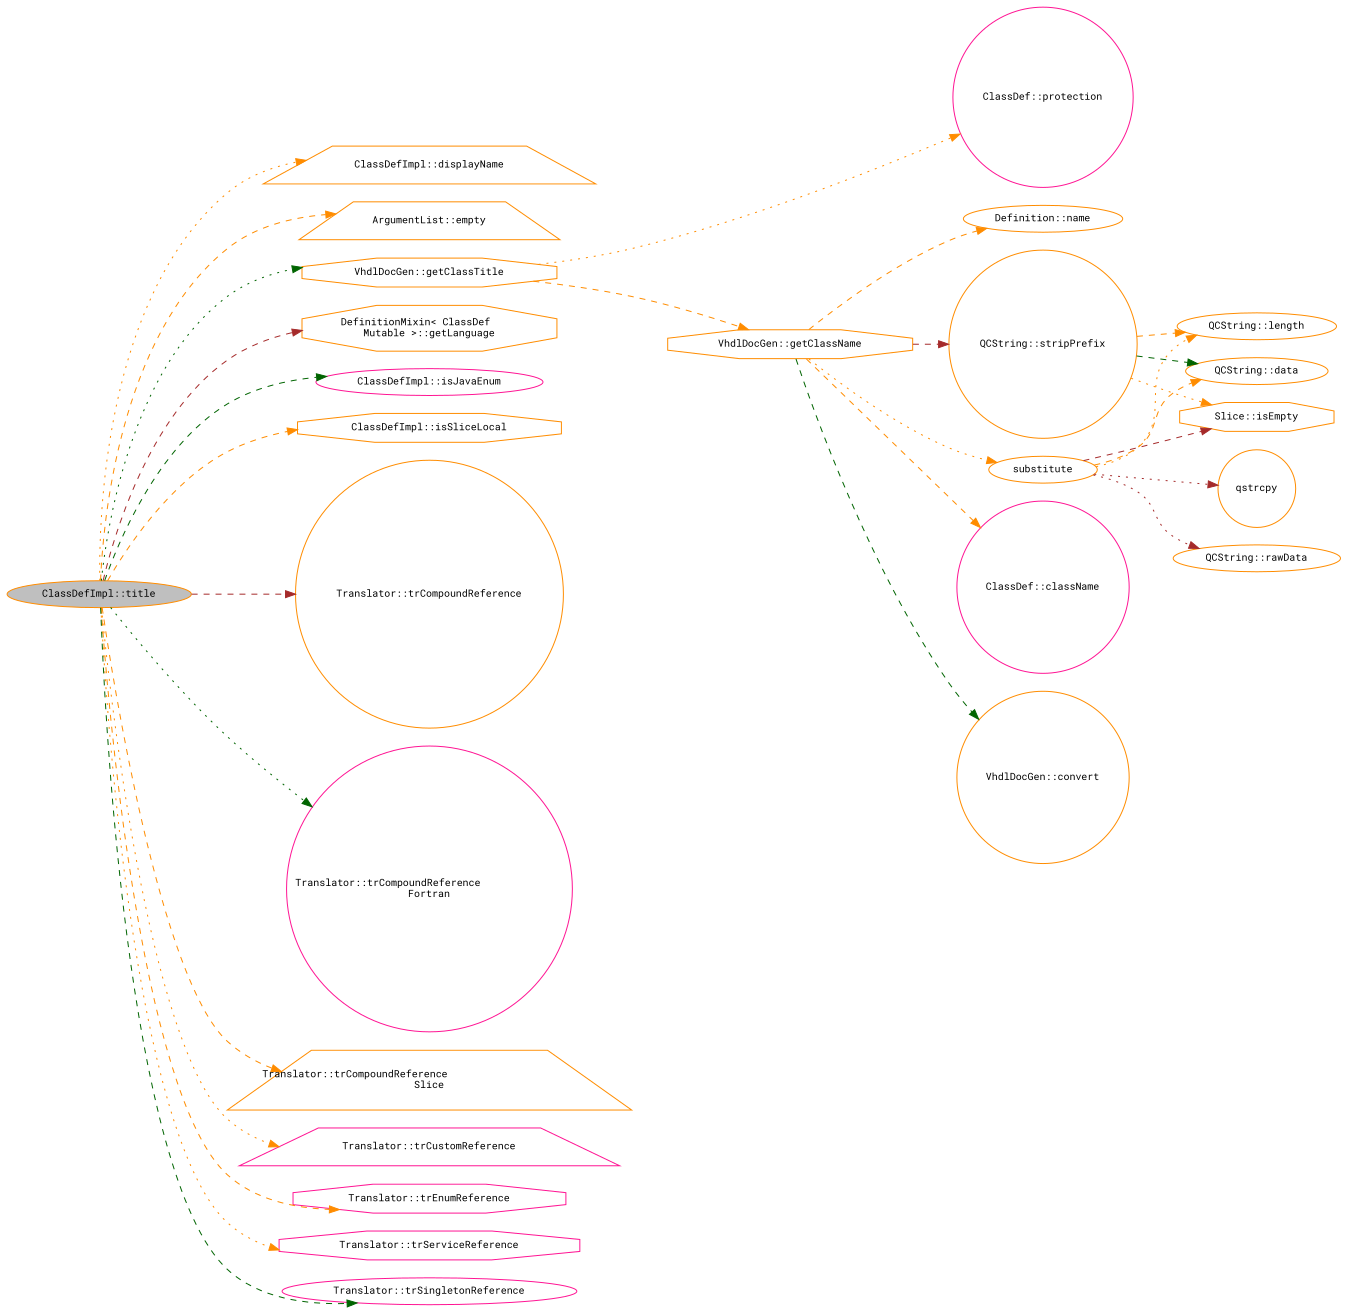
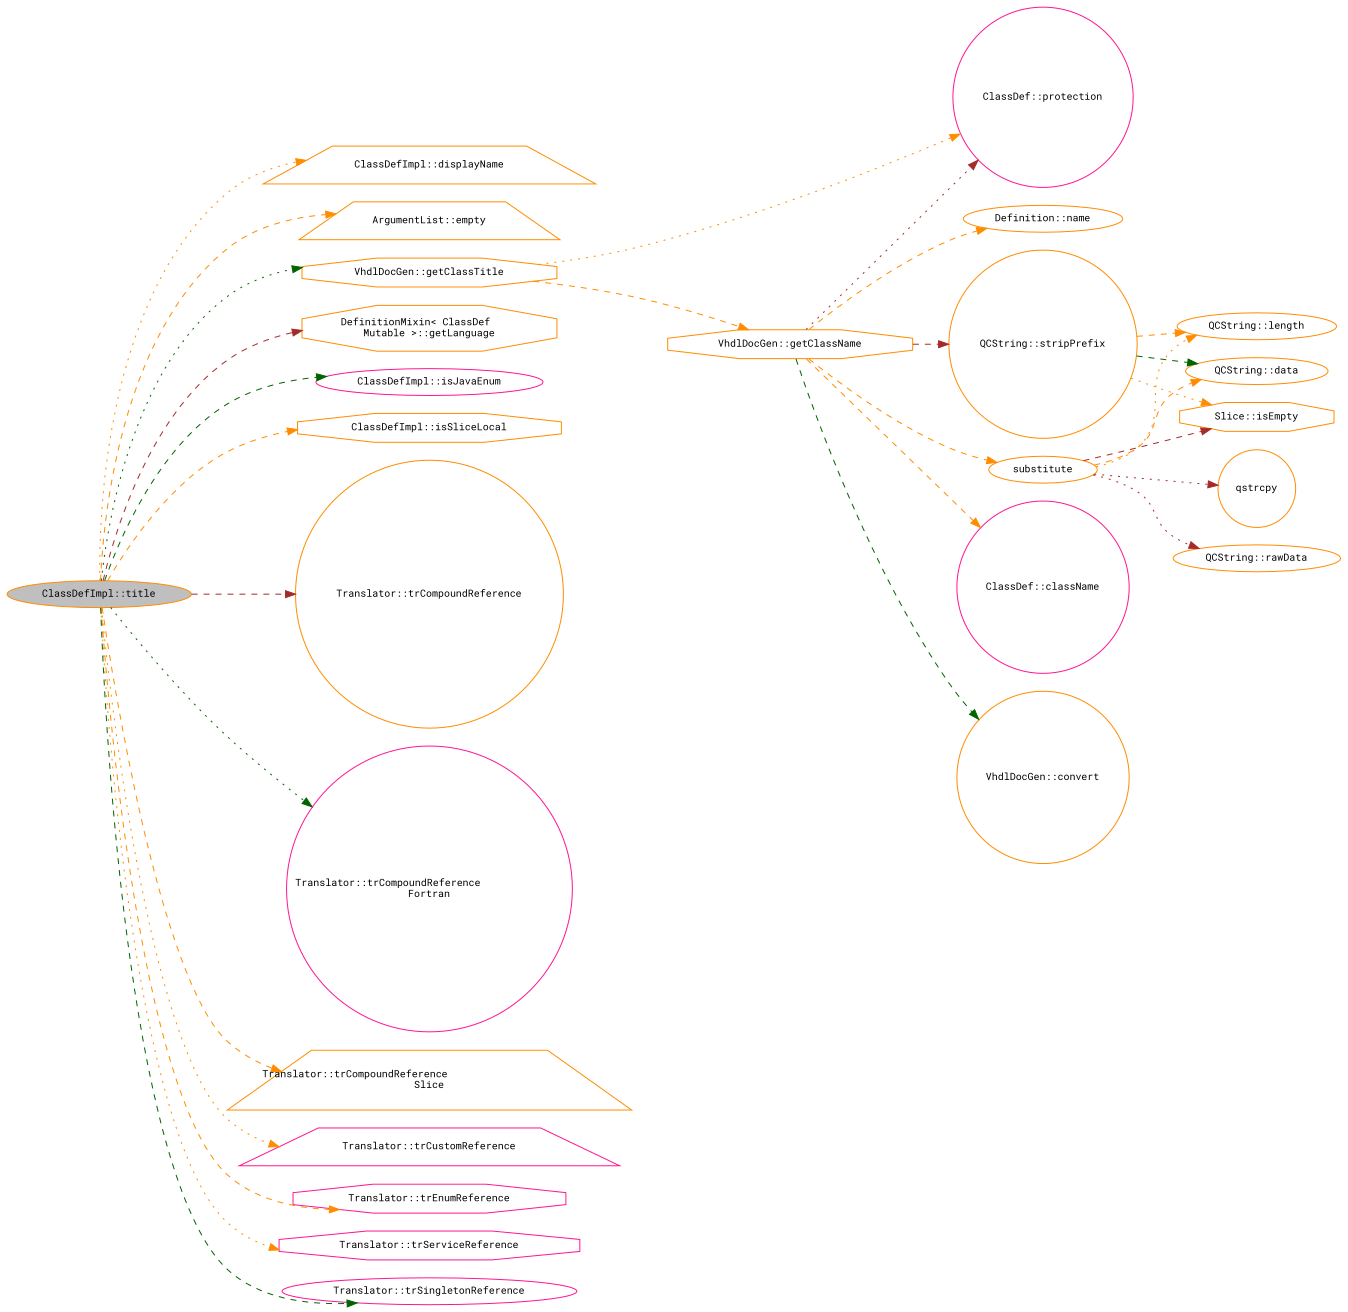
none -> (888, 248)
(893, 418) -> (893, 418)
